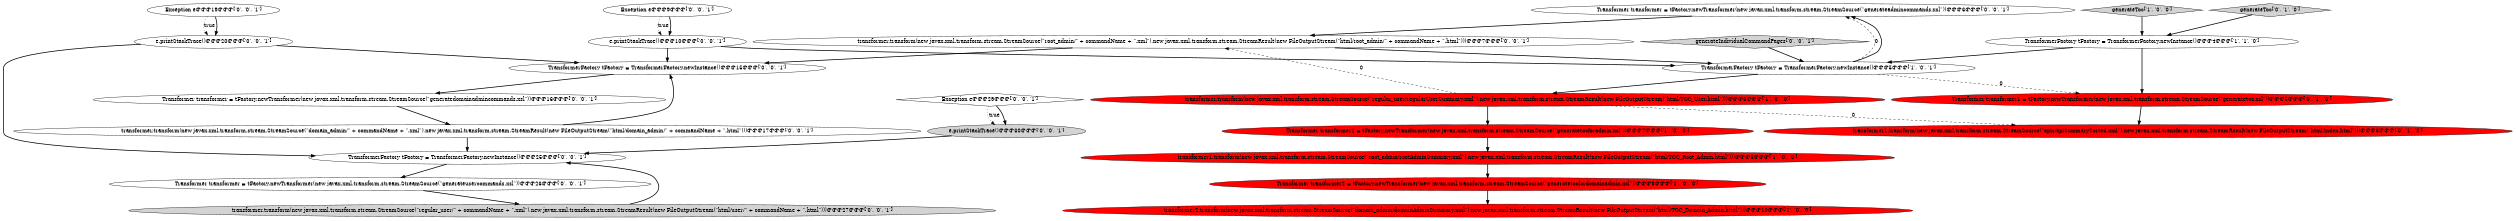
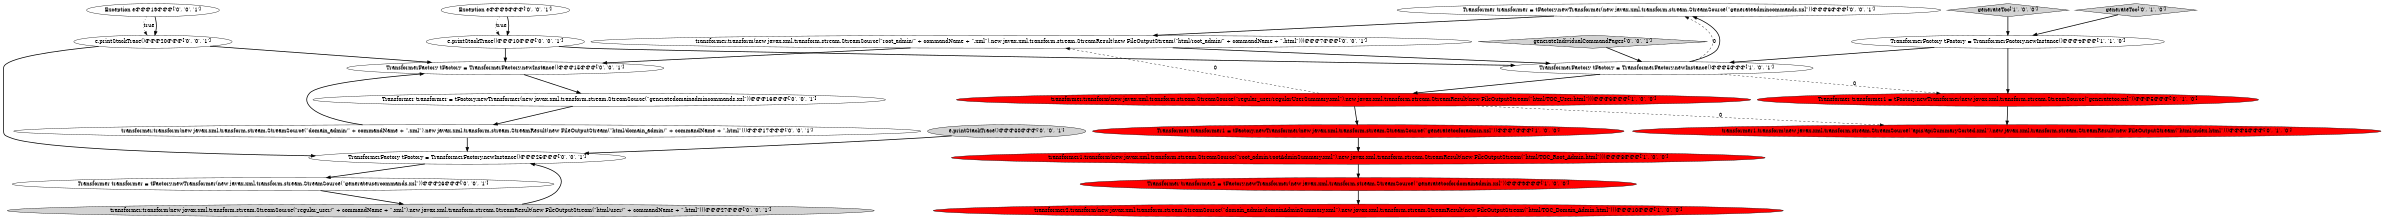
(990, 100) -> none
